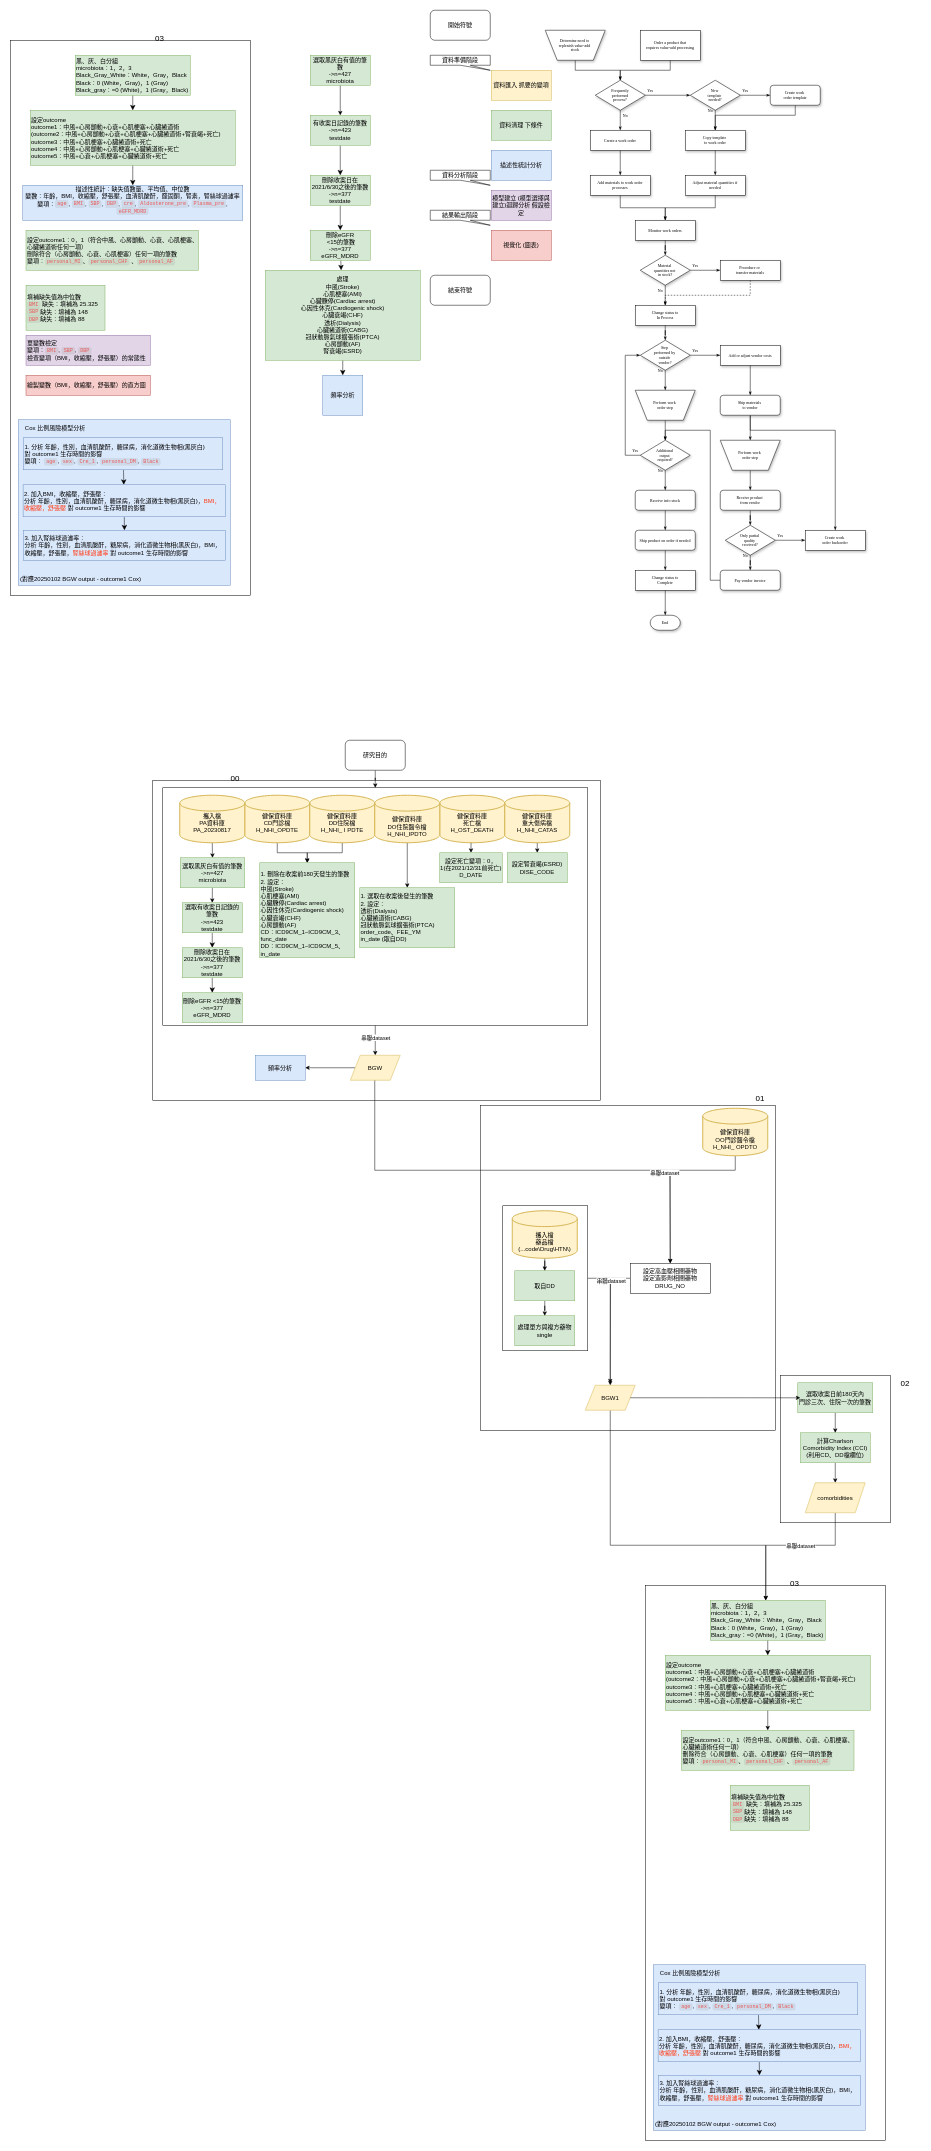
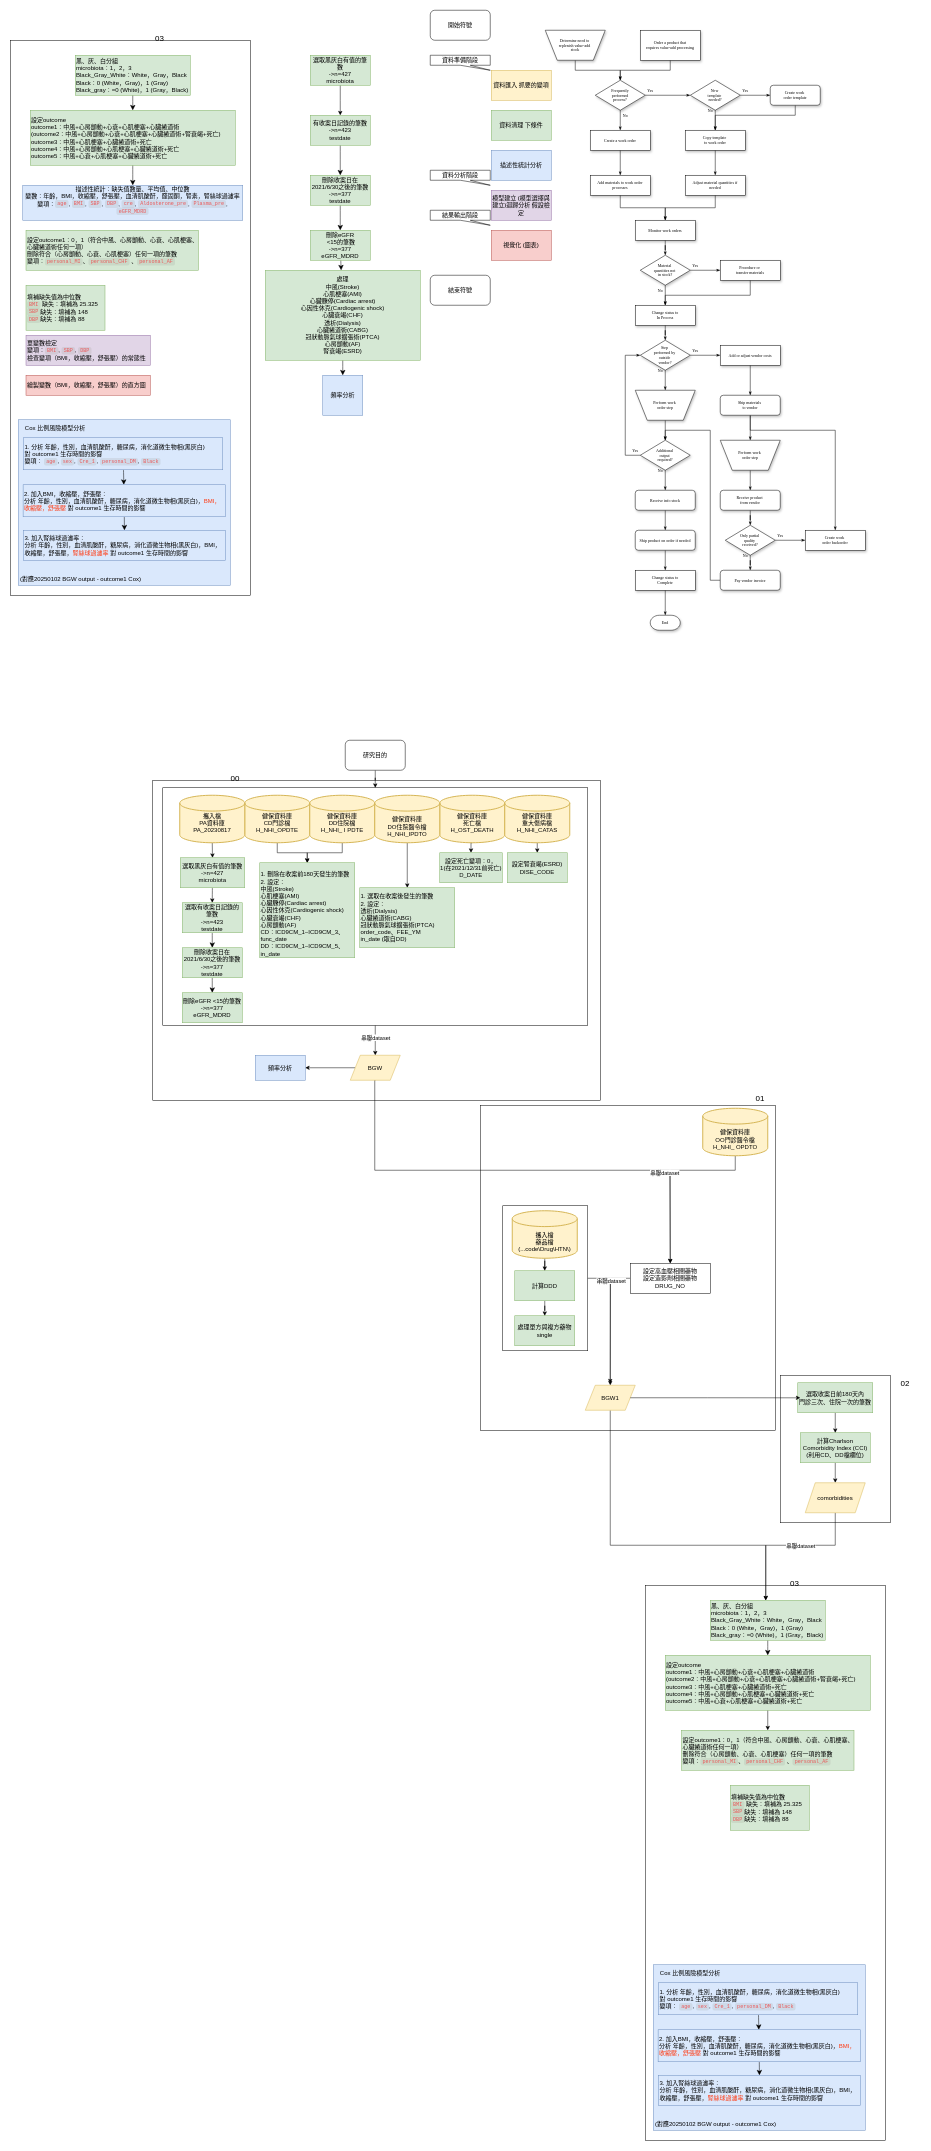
(716, 295) -> (716, 295)
(545, 1286) -> (545, 1286)
